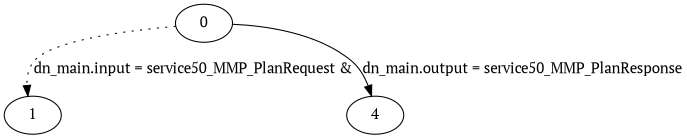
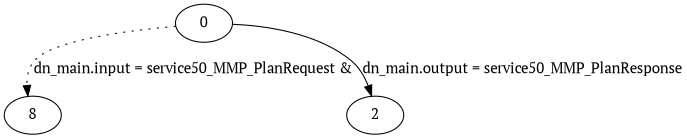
(33, 115) -> (33, 115)
(375, 115) -> (375, 115)
